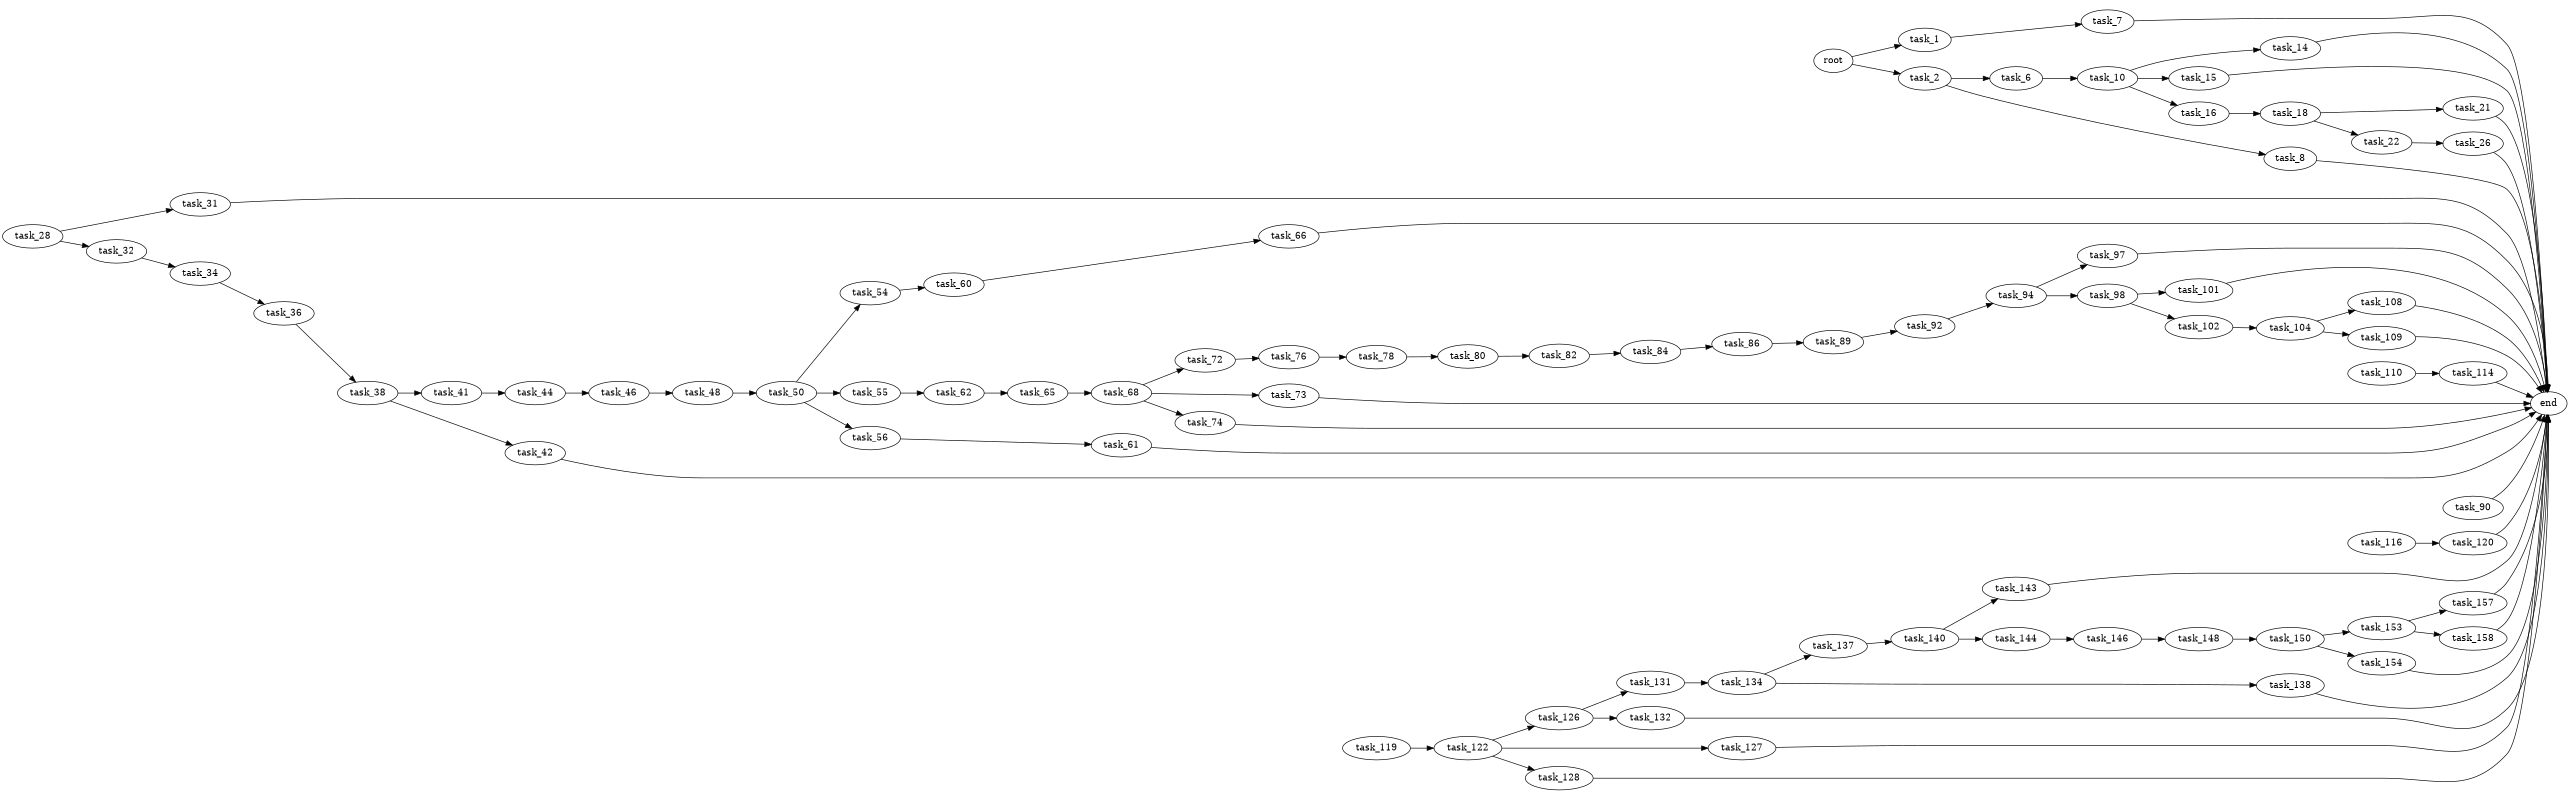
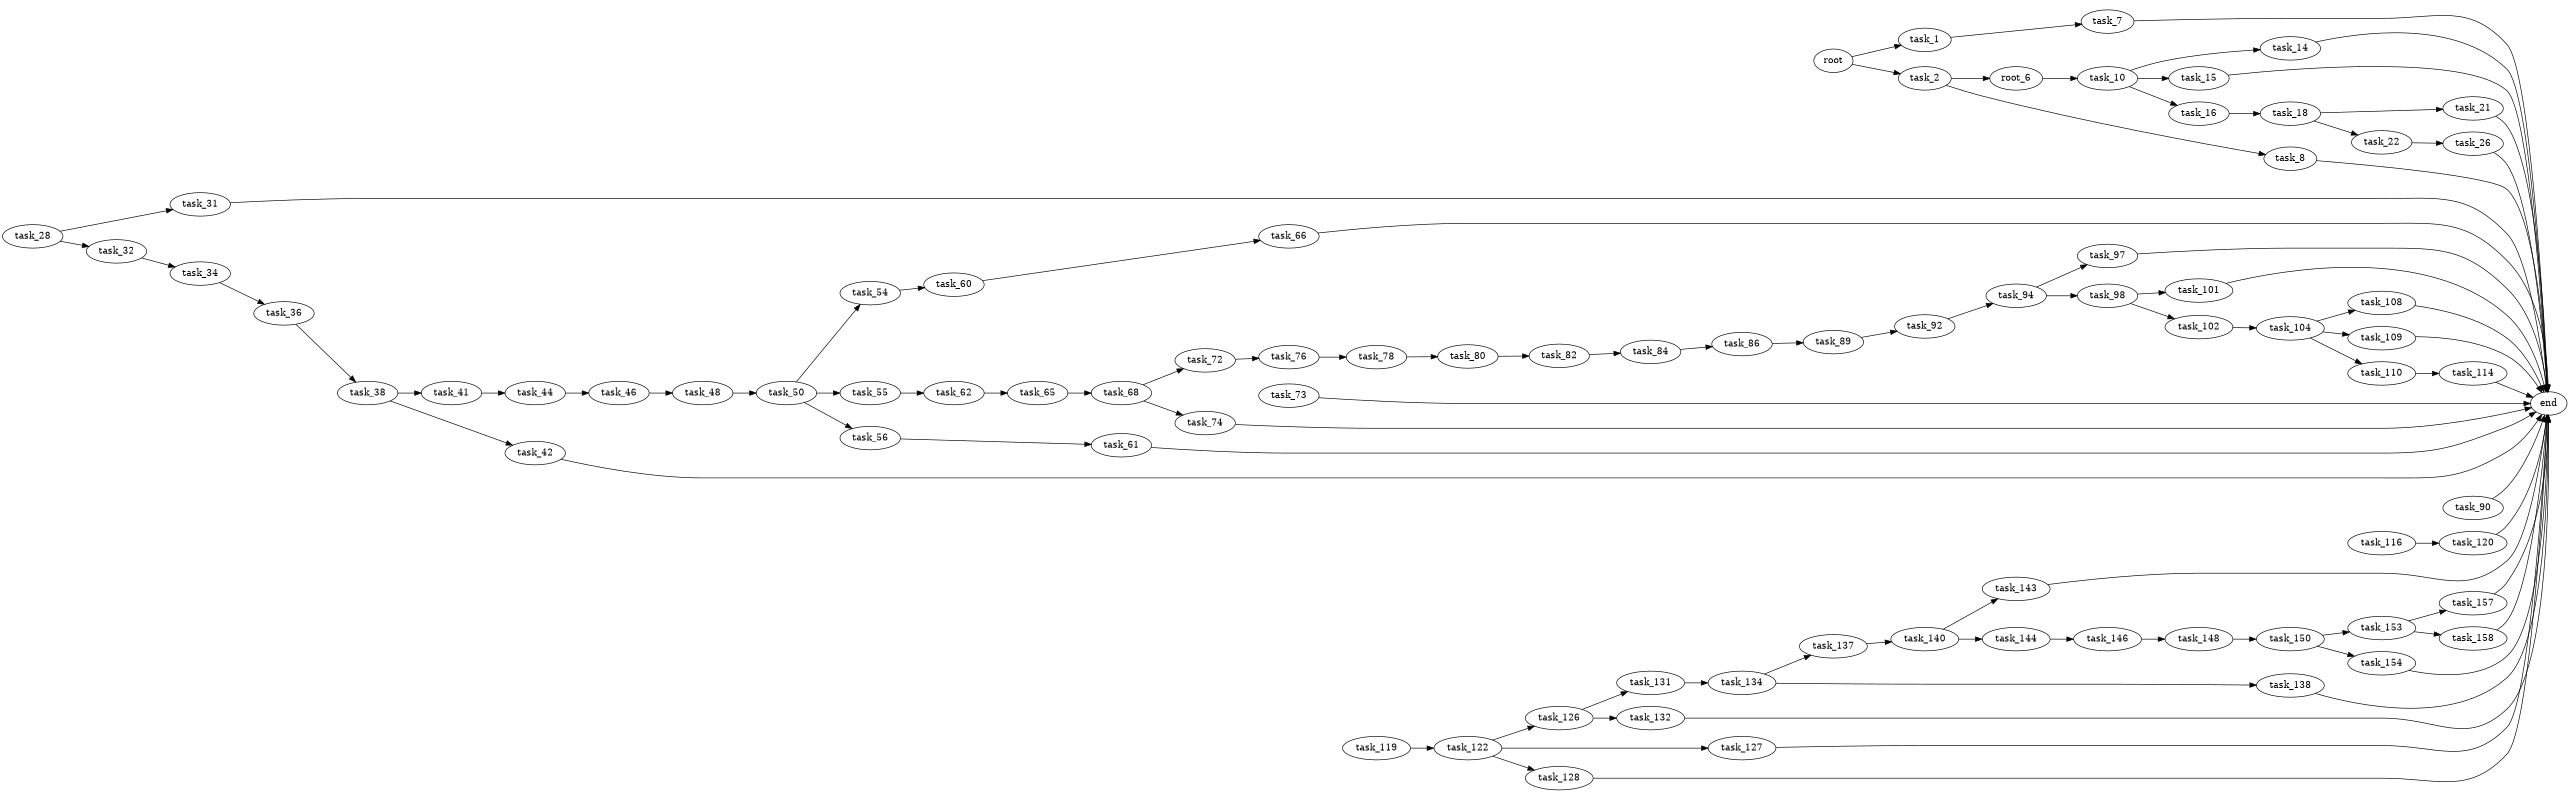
(2016, 78) -> (2016, 78)
none -> (2333, 349)
(1202, 394) -> none
